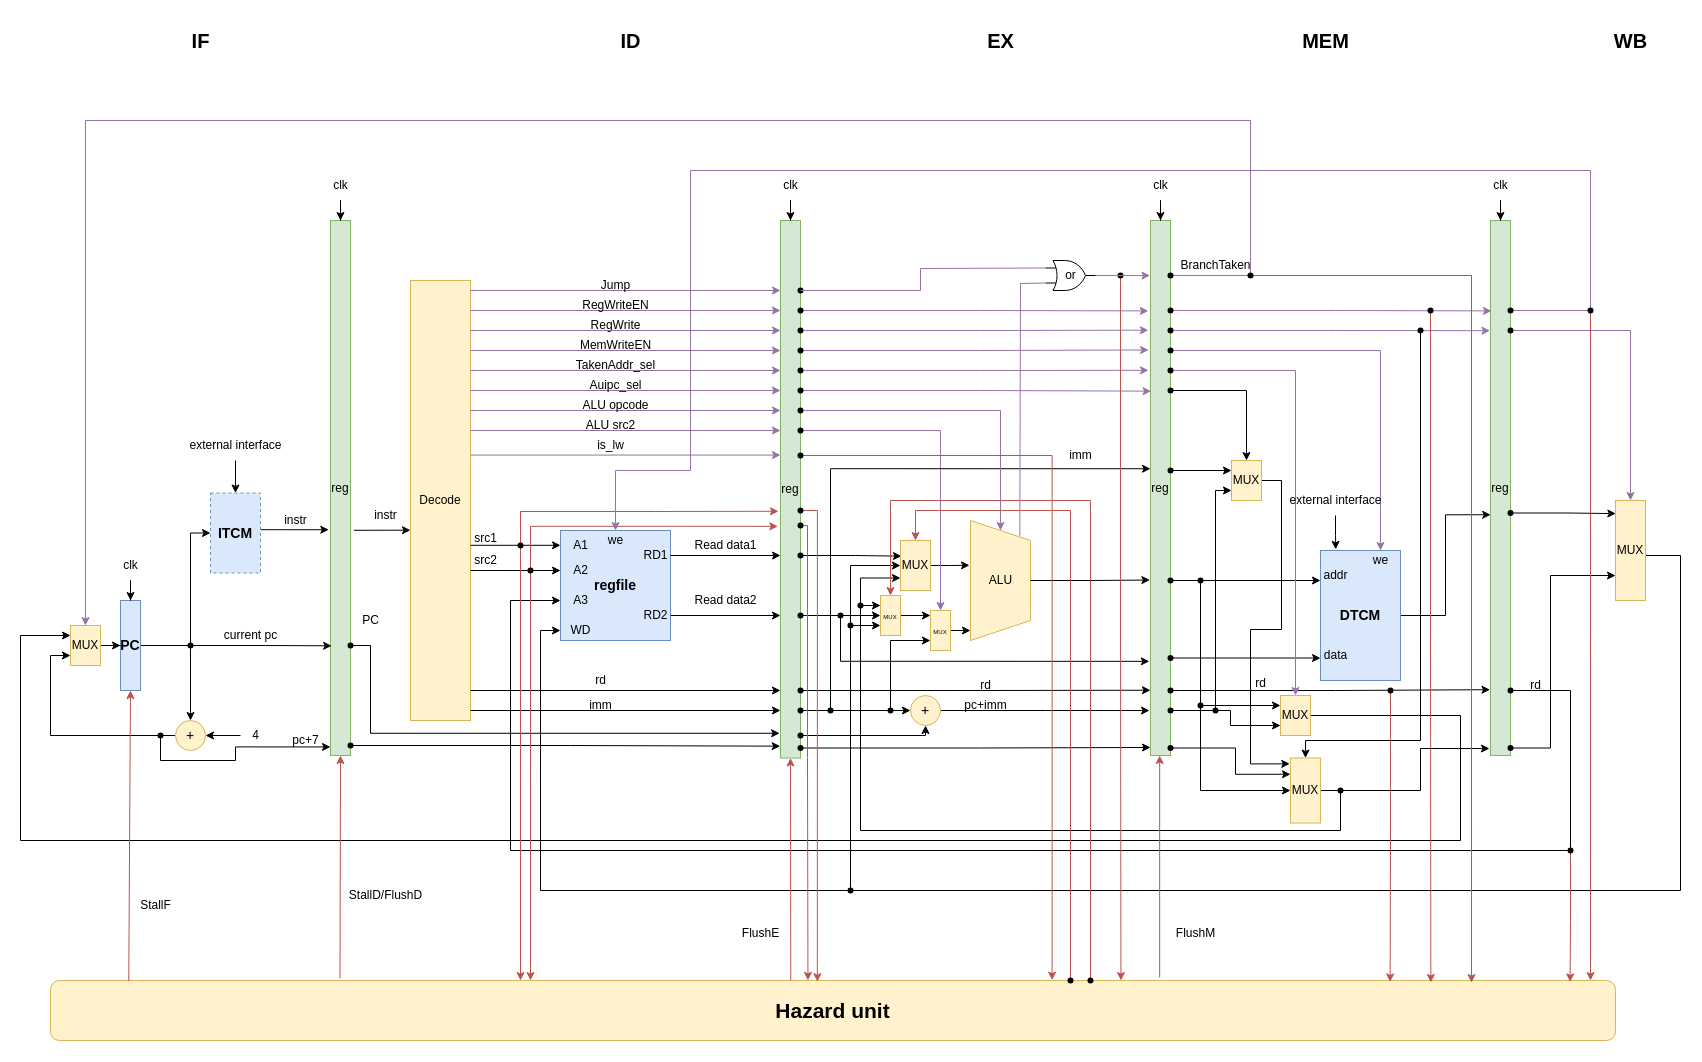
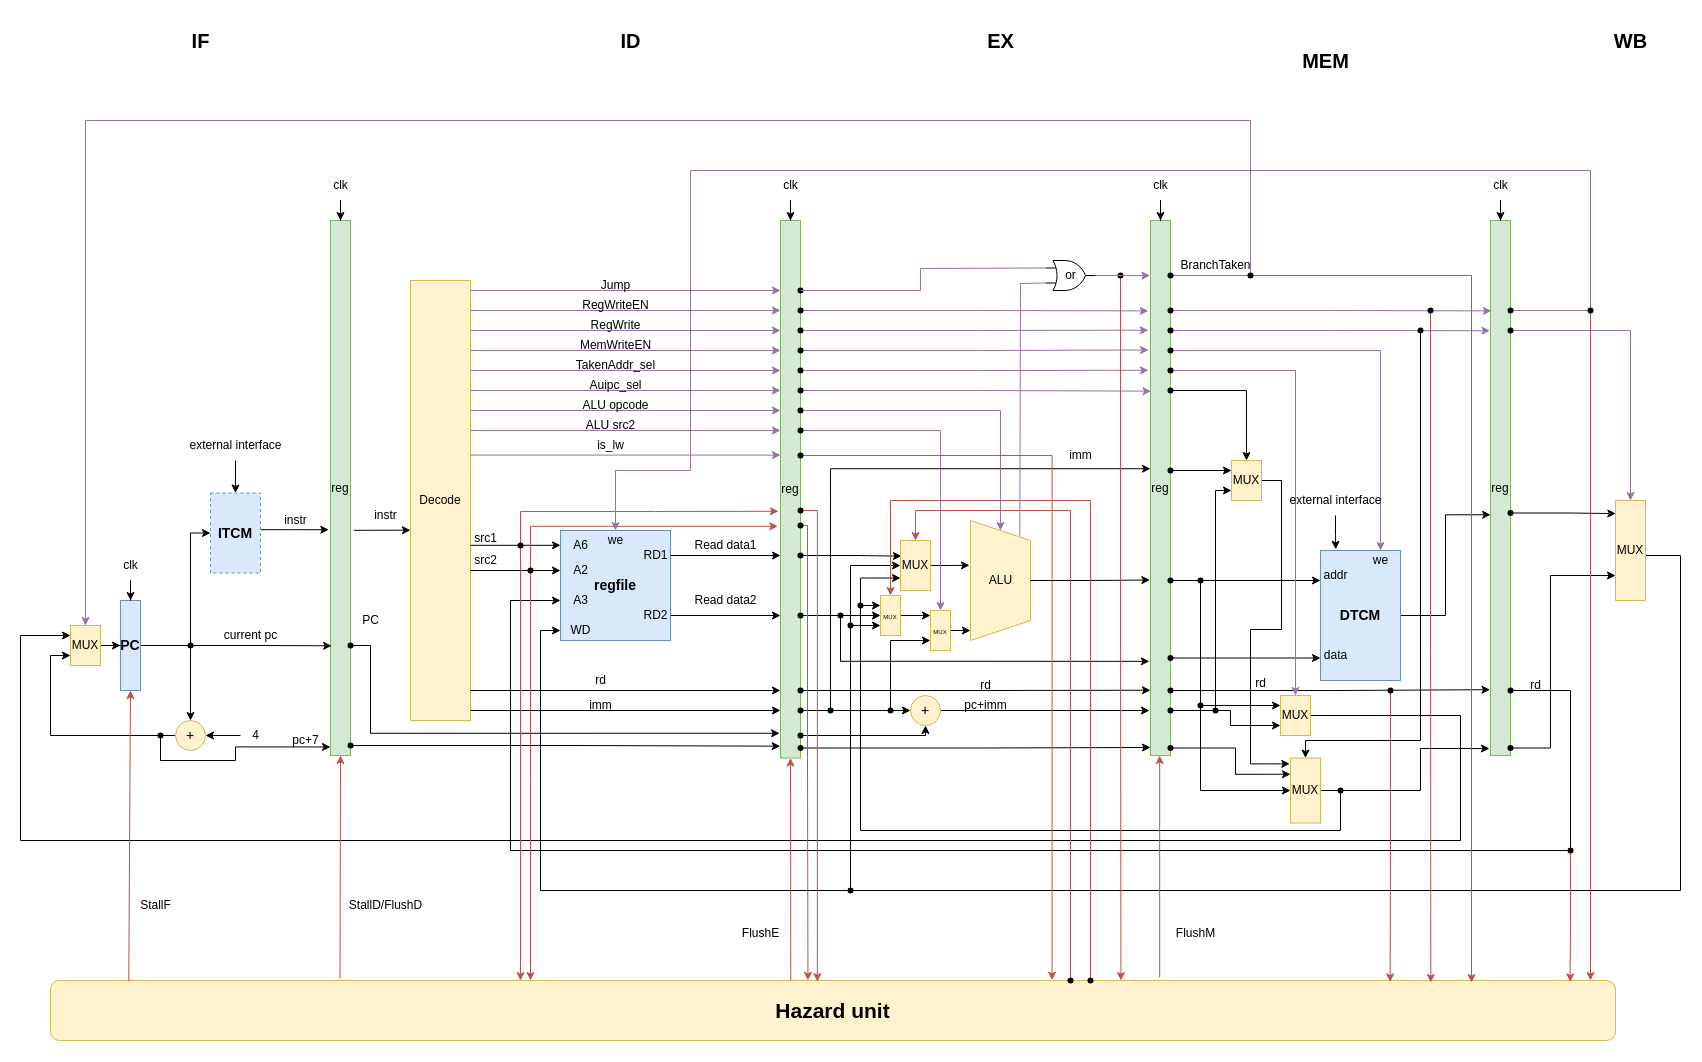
(1326, 41) -> (1326, 61)
(581, 546) -> (581, 546)
(386, 896) -> (386, 906)
